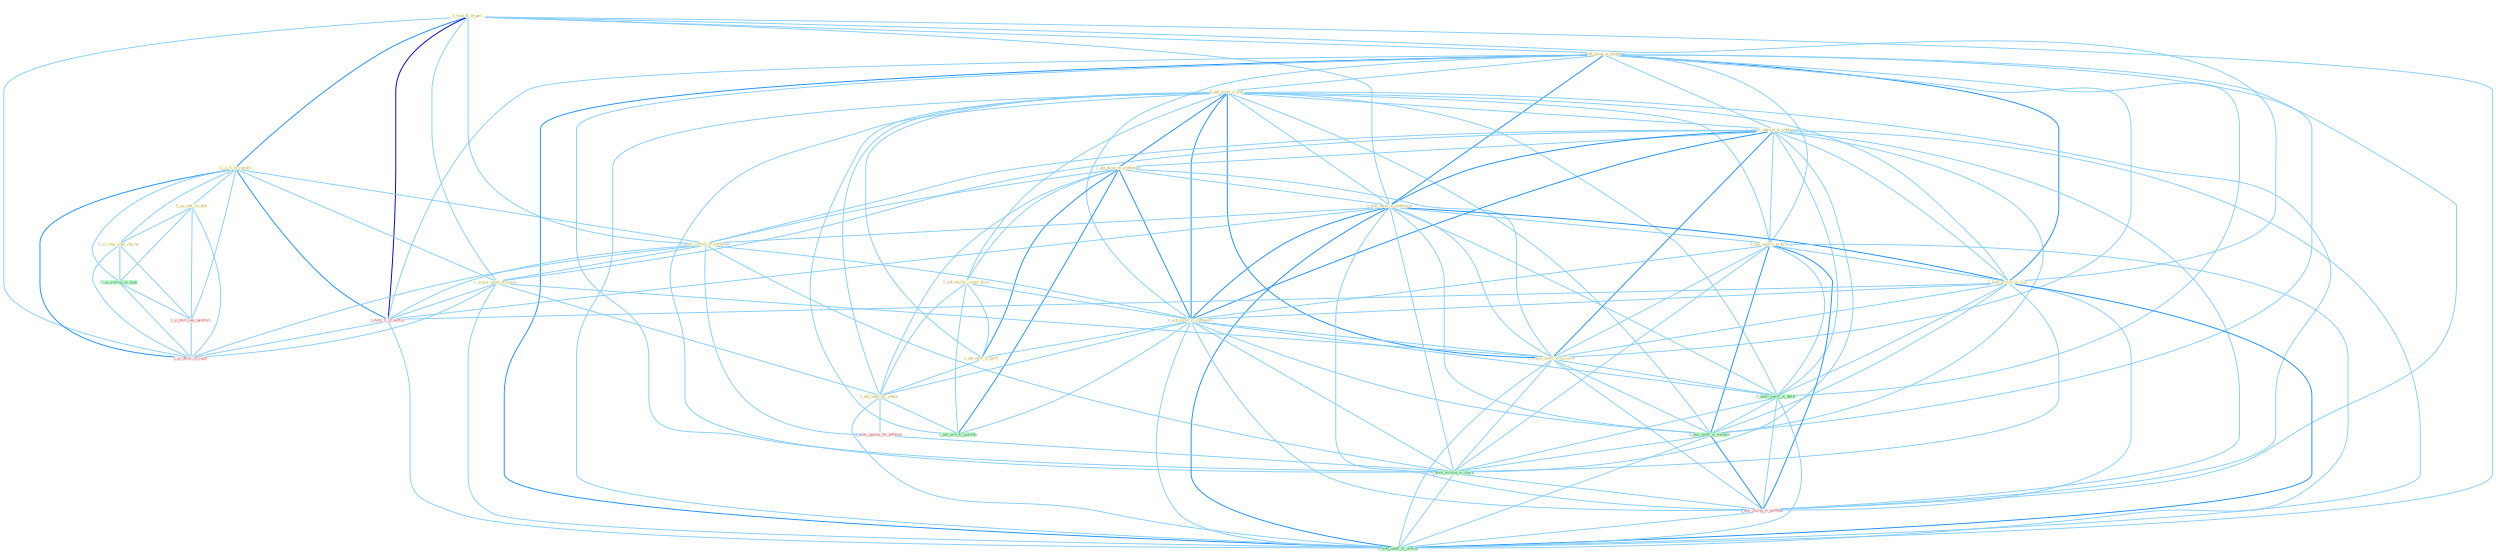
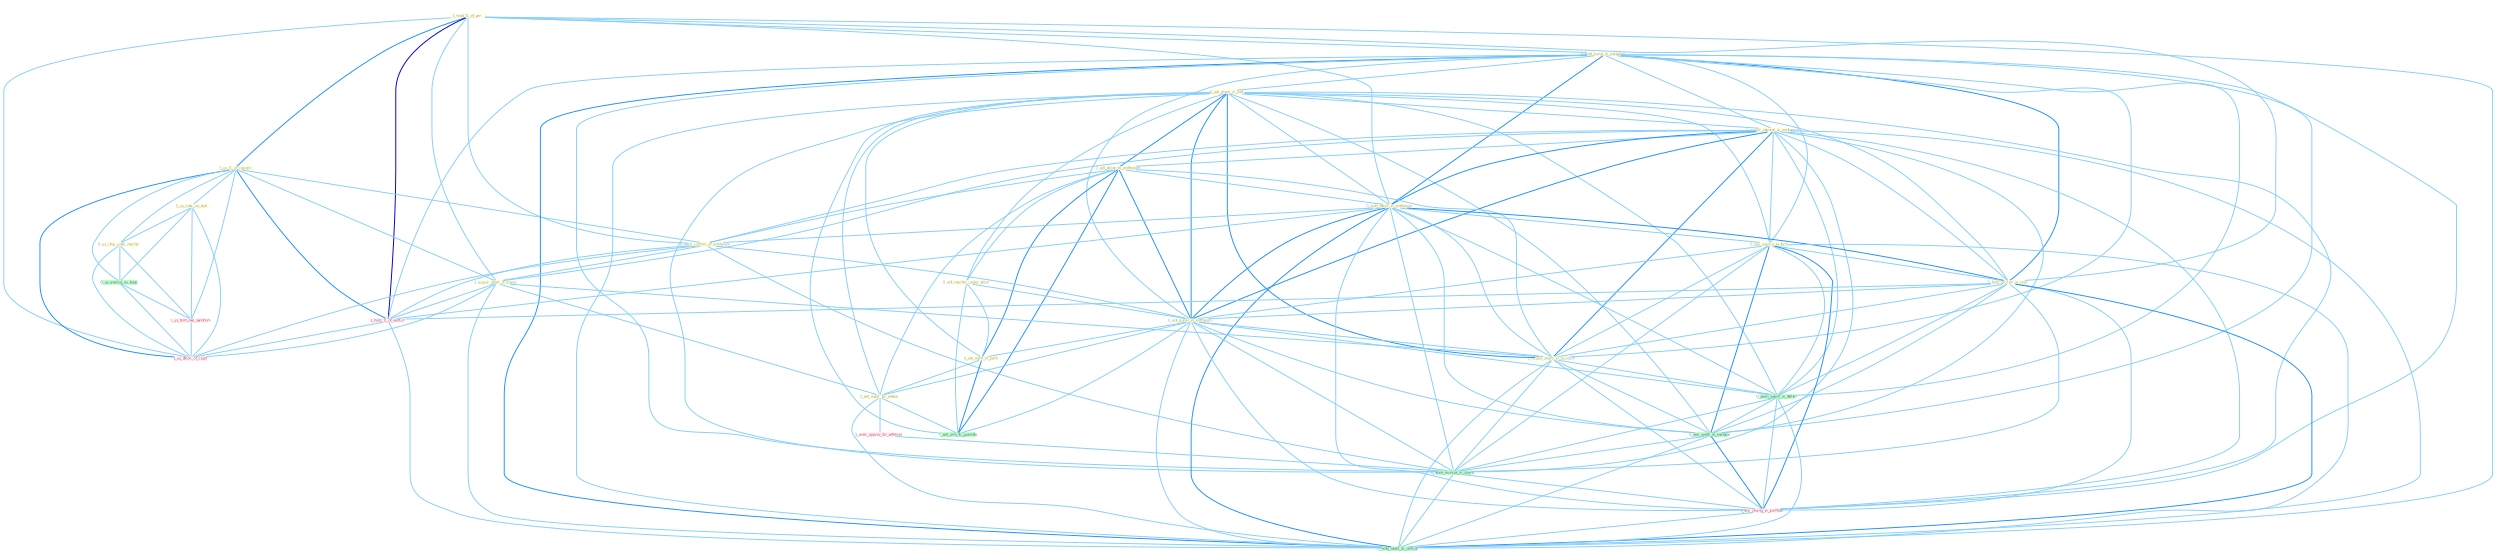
(914, 333) -> none
(734, 385) -> none
none -> (970, 396)
